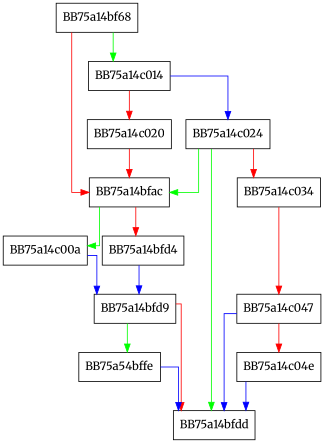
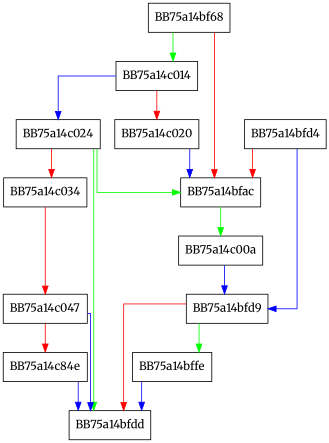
(129, 159) -> (190, 159)
(136, 217) -> (253, 159)
(120, 367) -> (172, 367)
(279, 367) -> (45, 367)
